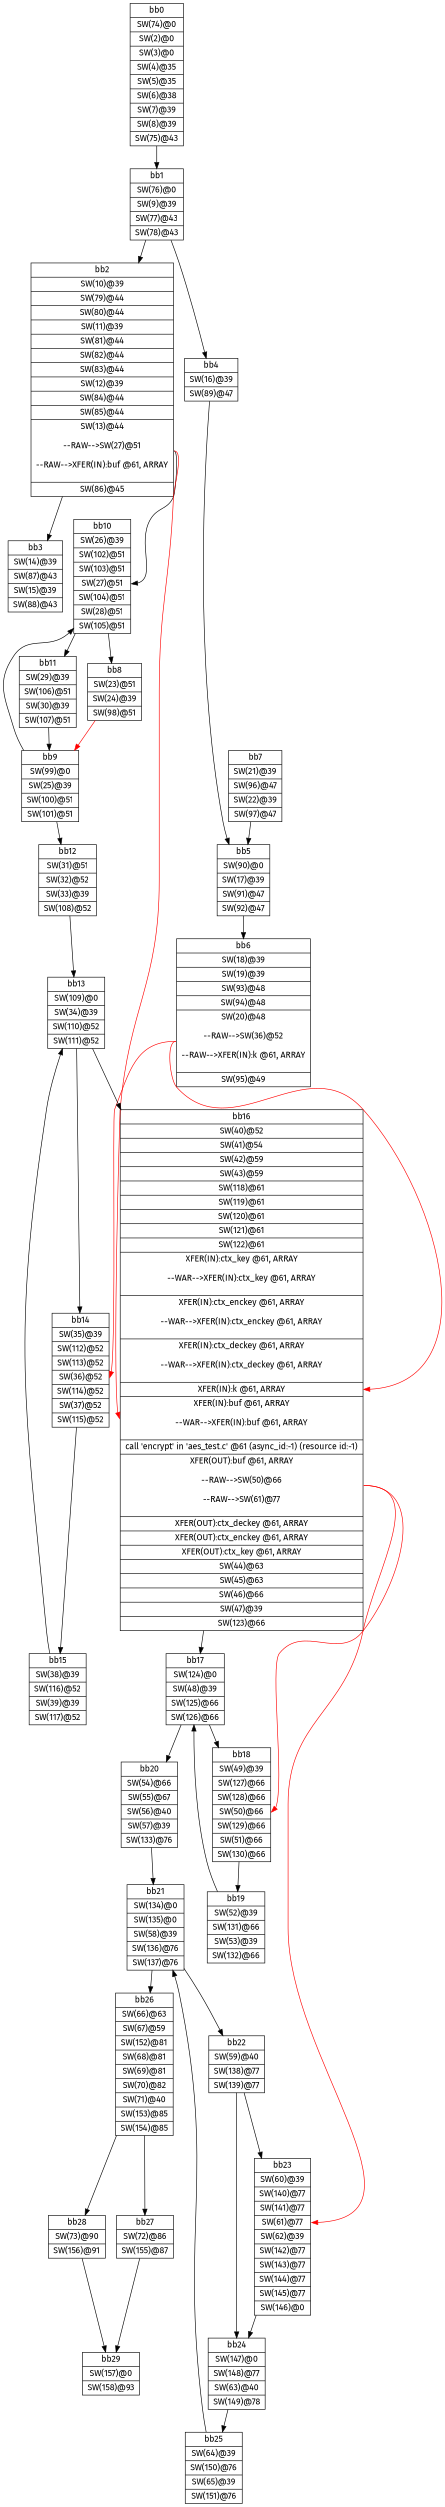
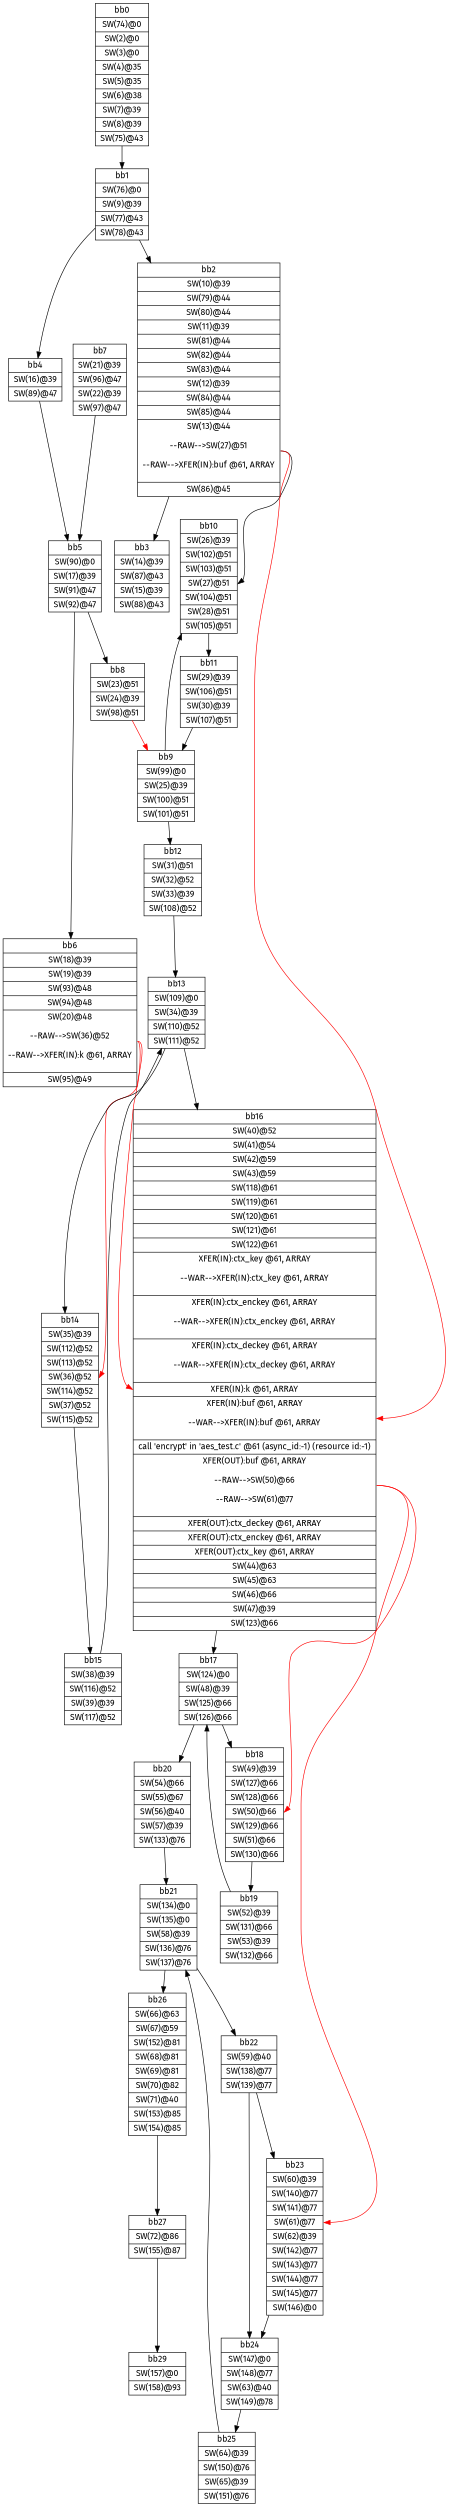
(110, 645) -> (97, 635)
(77, 2237) -> none
